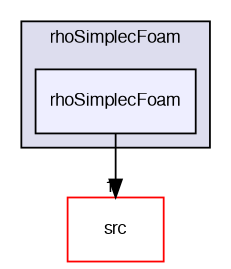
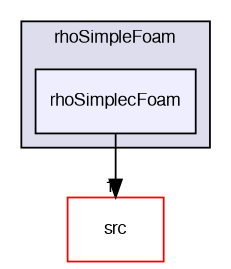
(116, 38) -> (116, 38)
